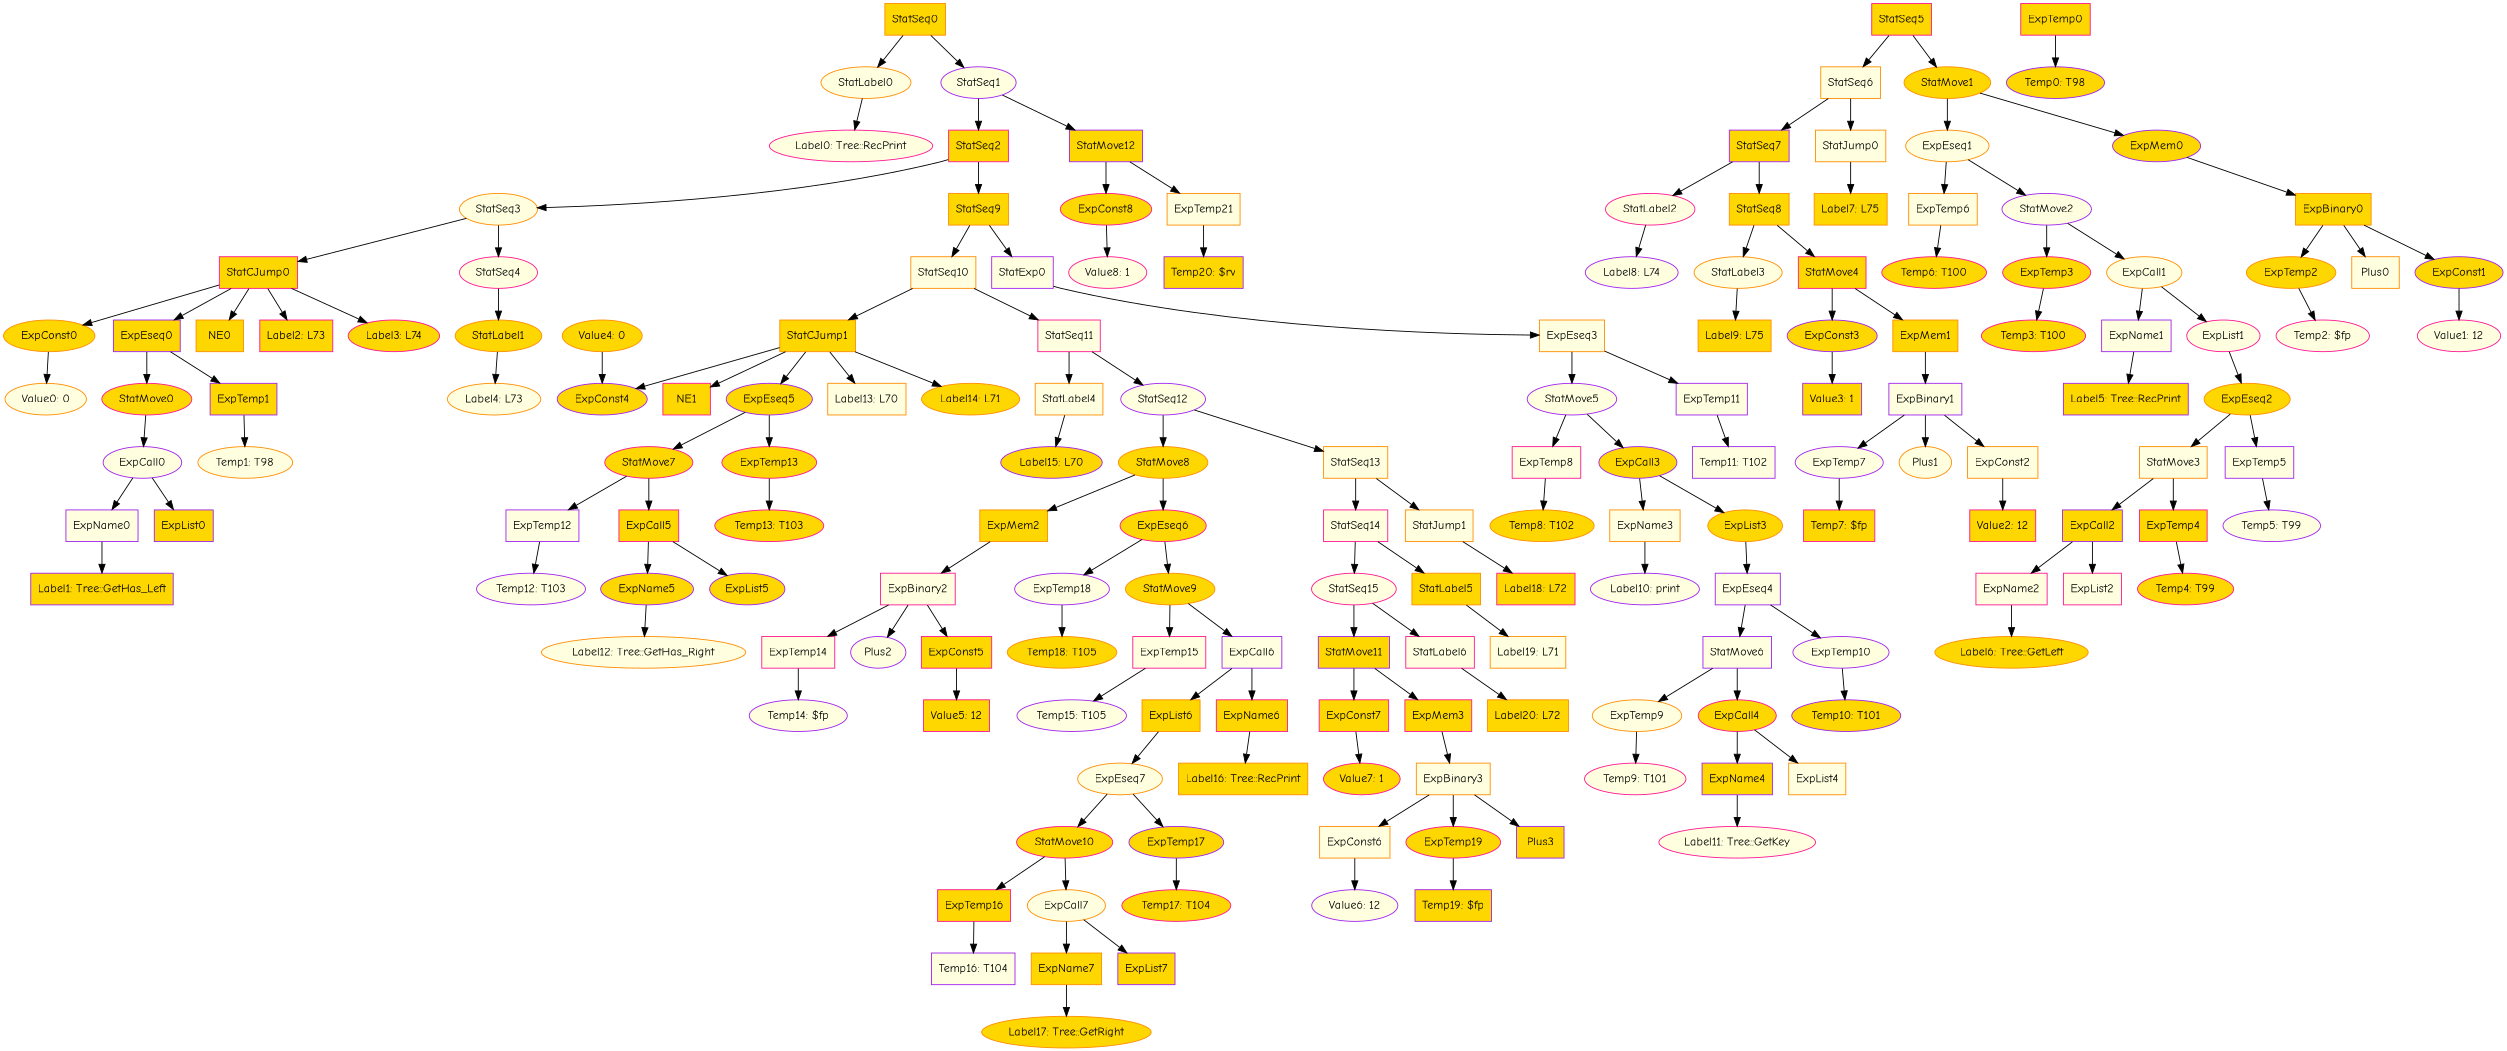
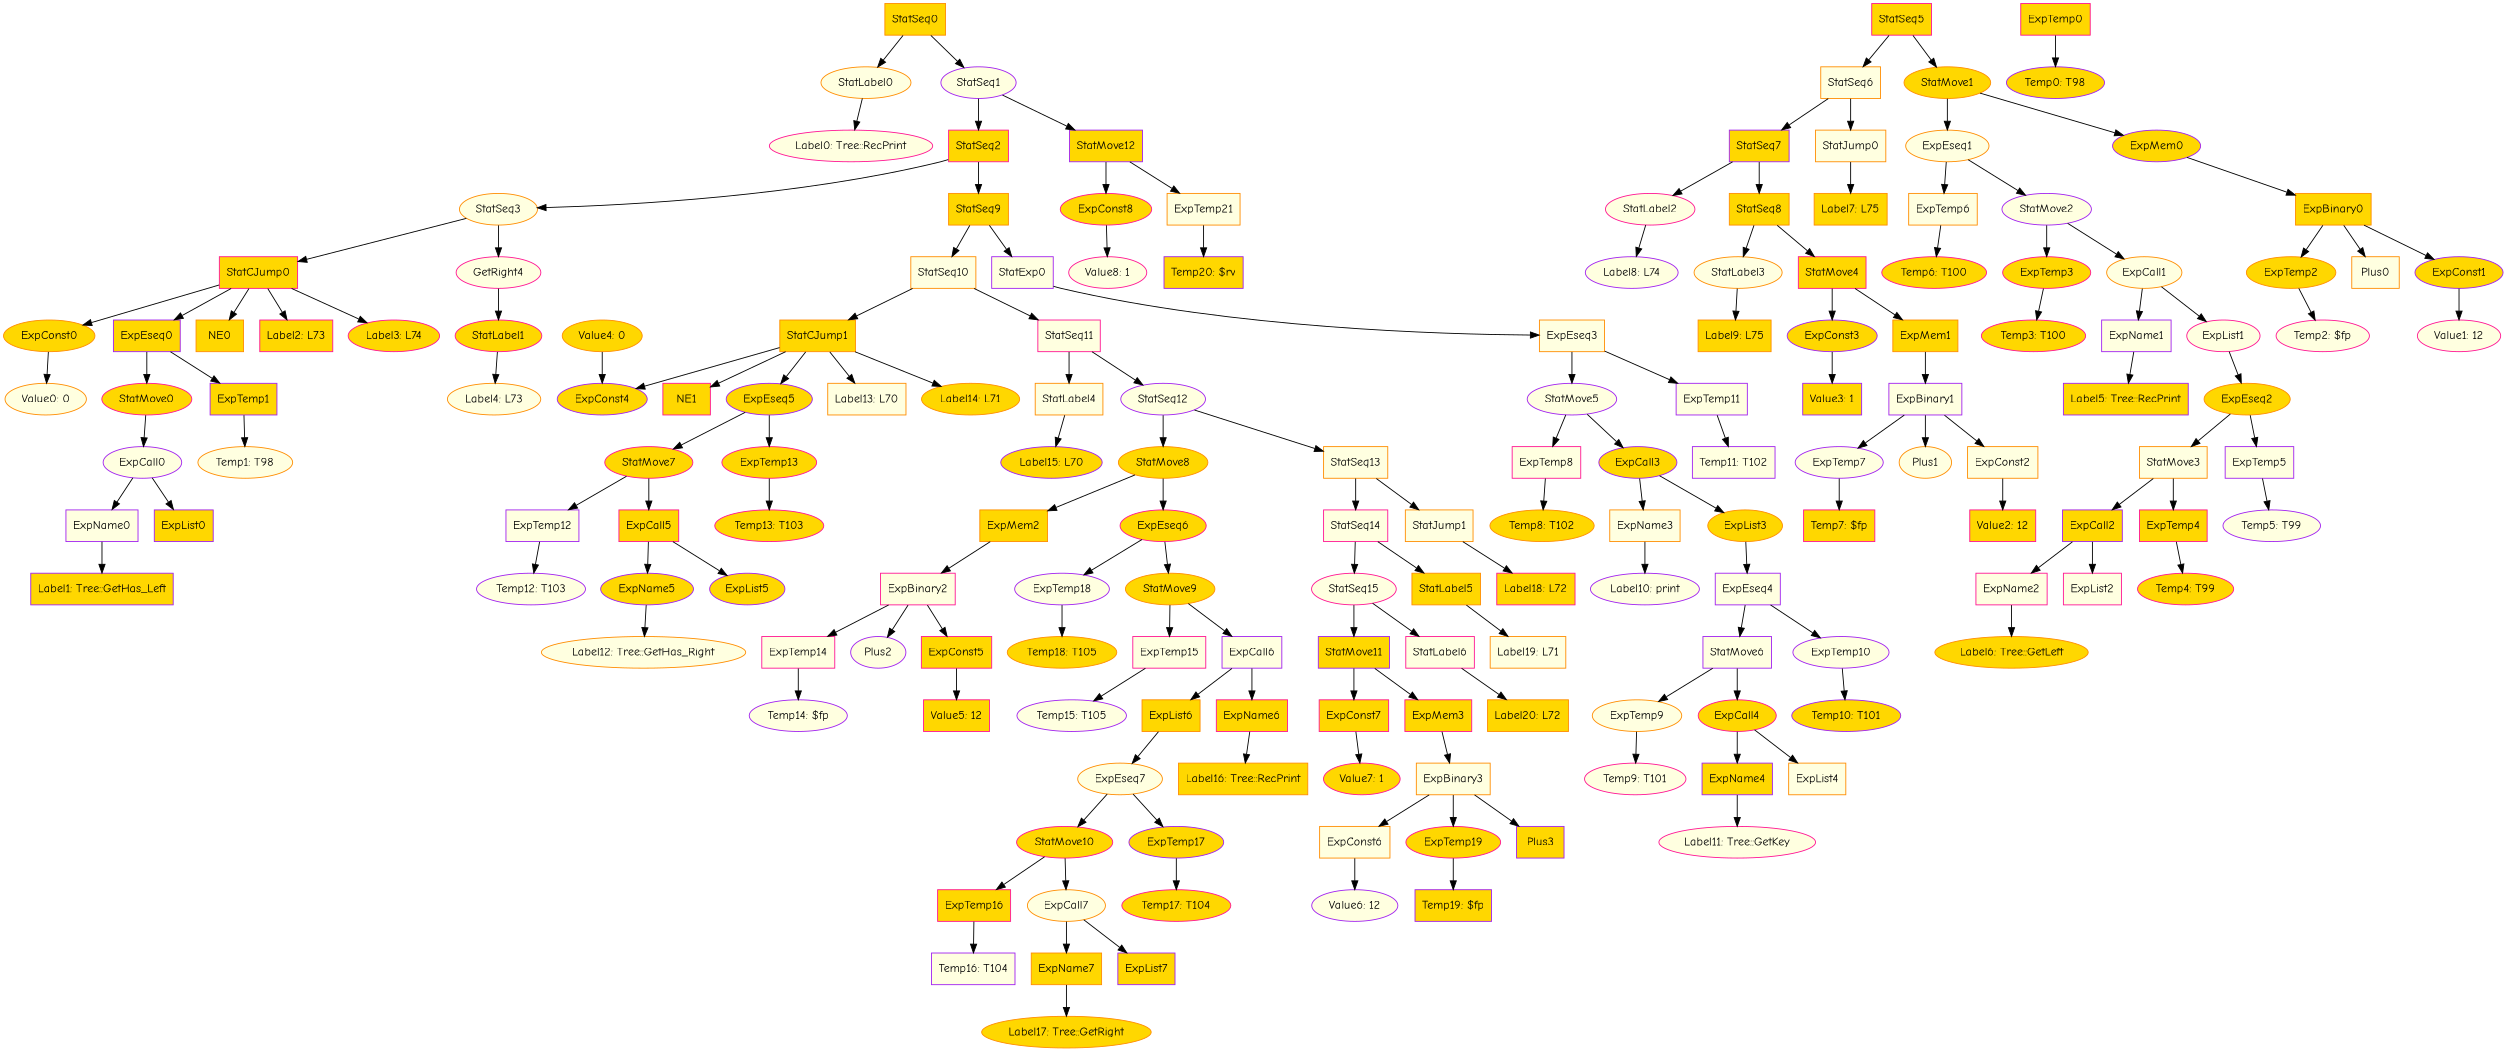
(498, 273) -> (498, 273)
(498, 336) -> (498, 336)
